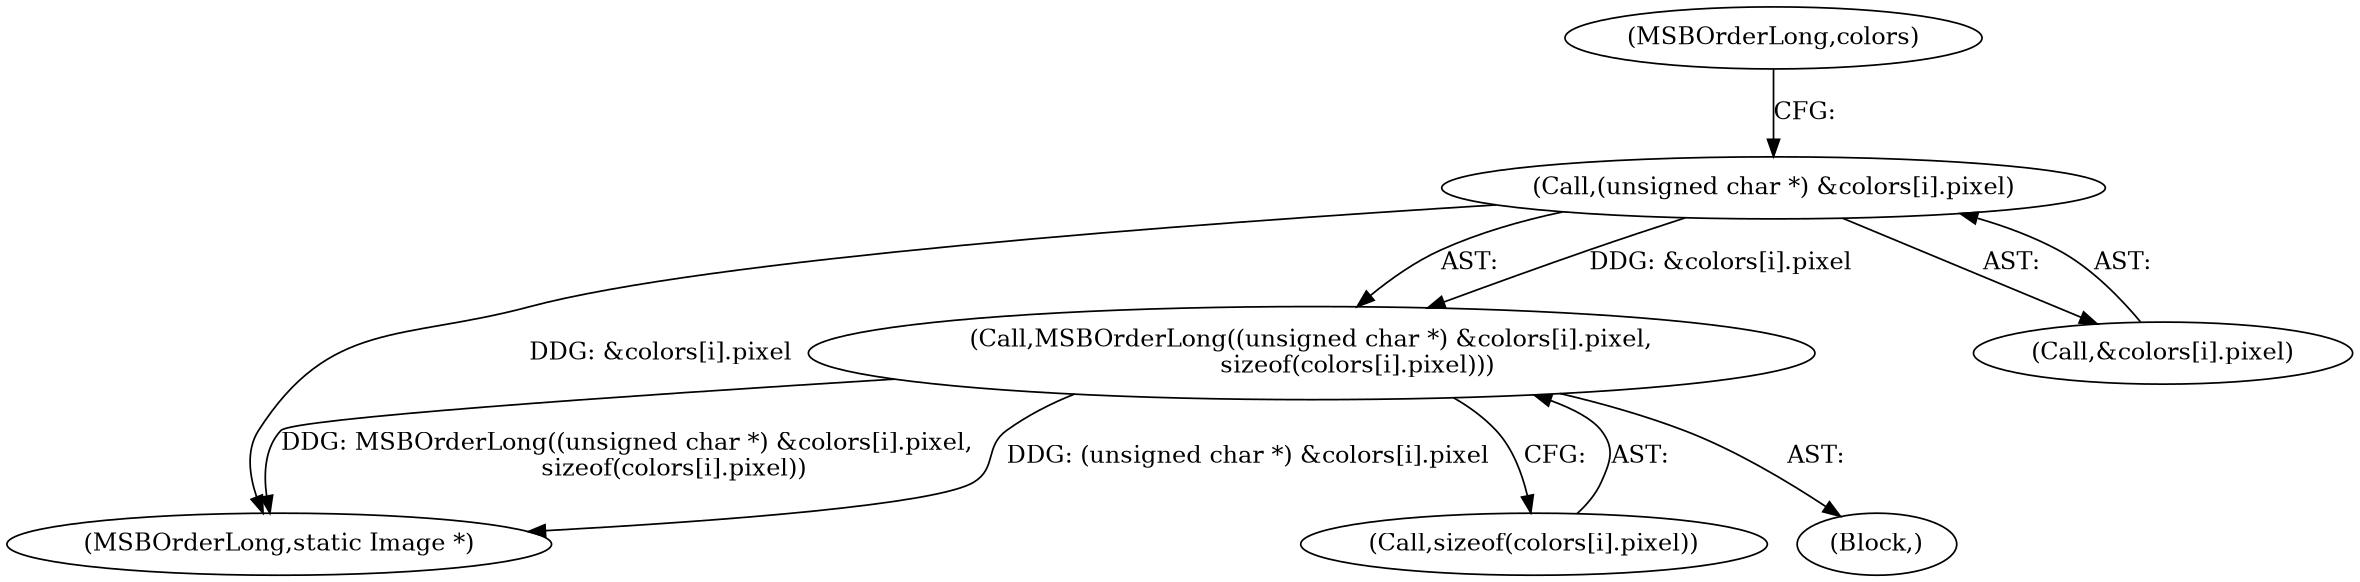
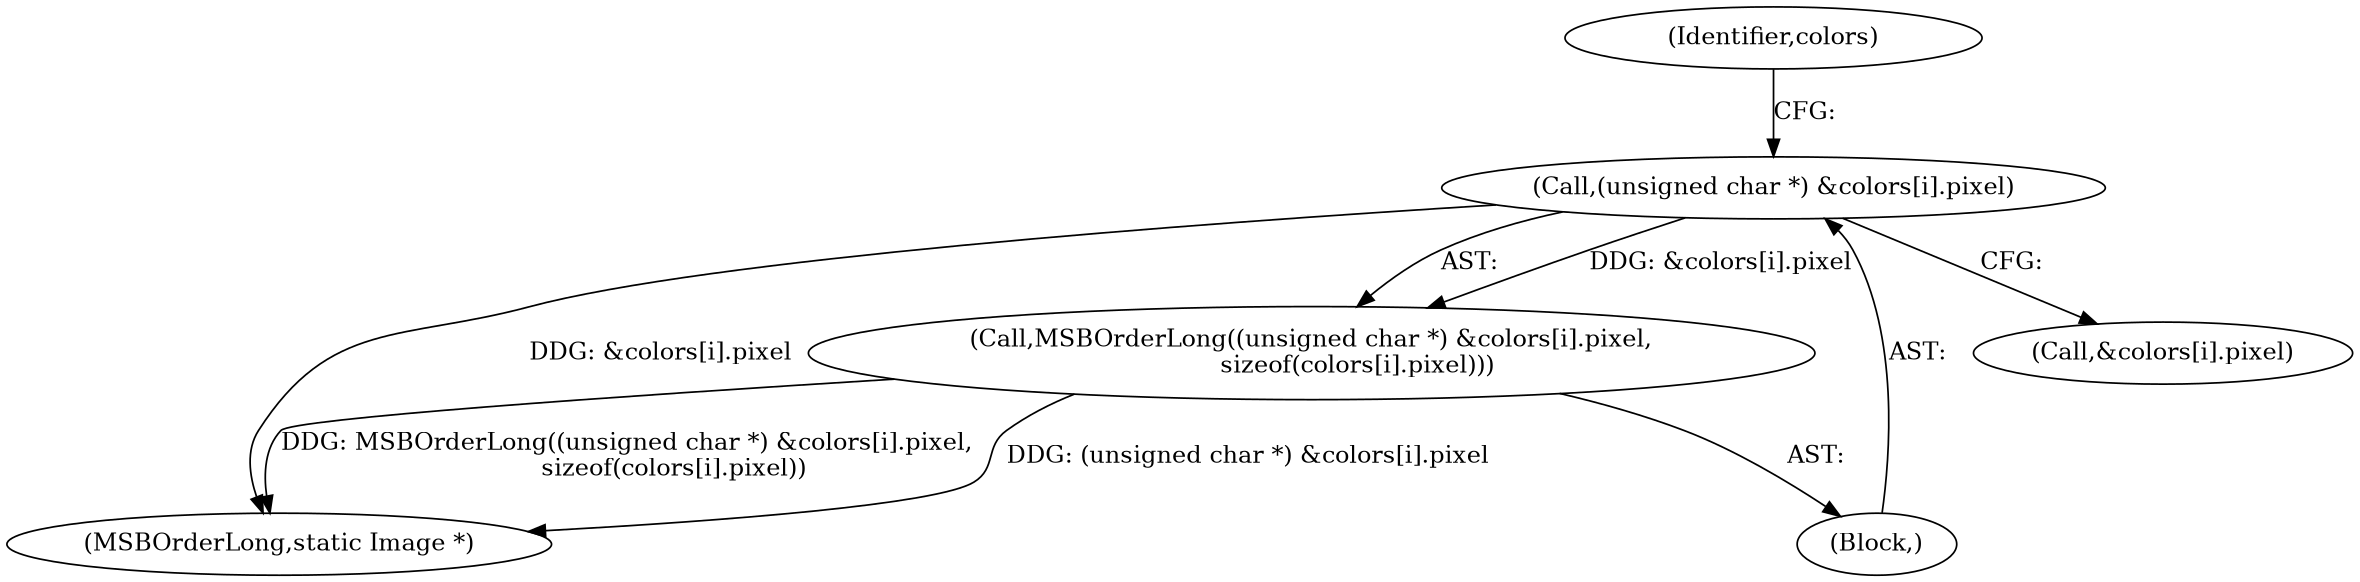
(1774, 38) -> (1774, 38)
(2068, 256) -> (1886, 367)
(2016, 263) -> (2016, 263)
(1534, 544) -> none
